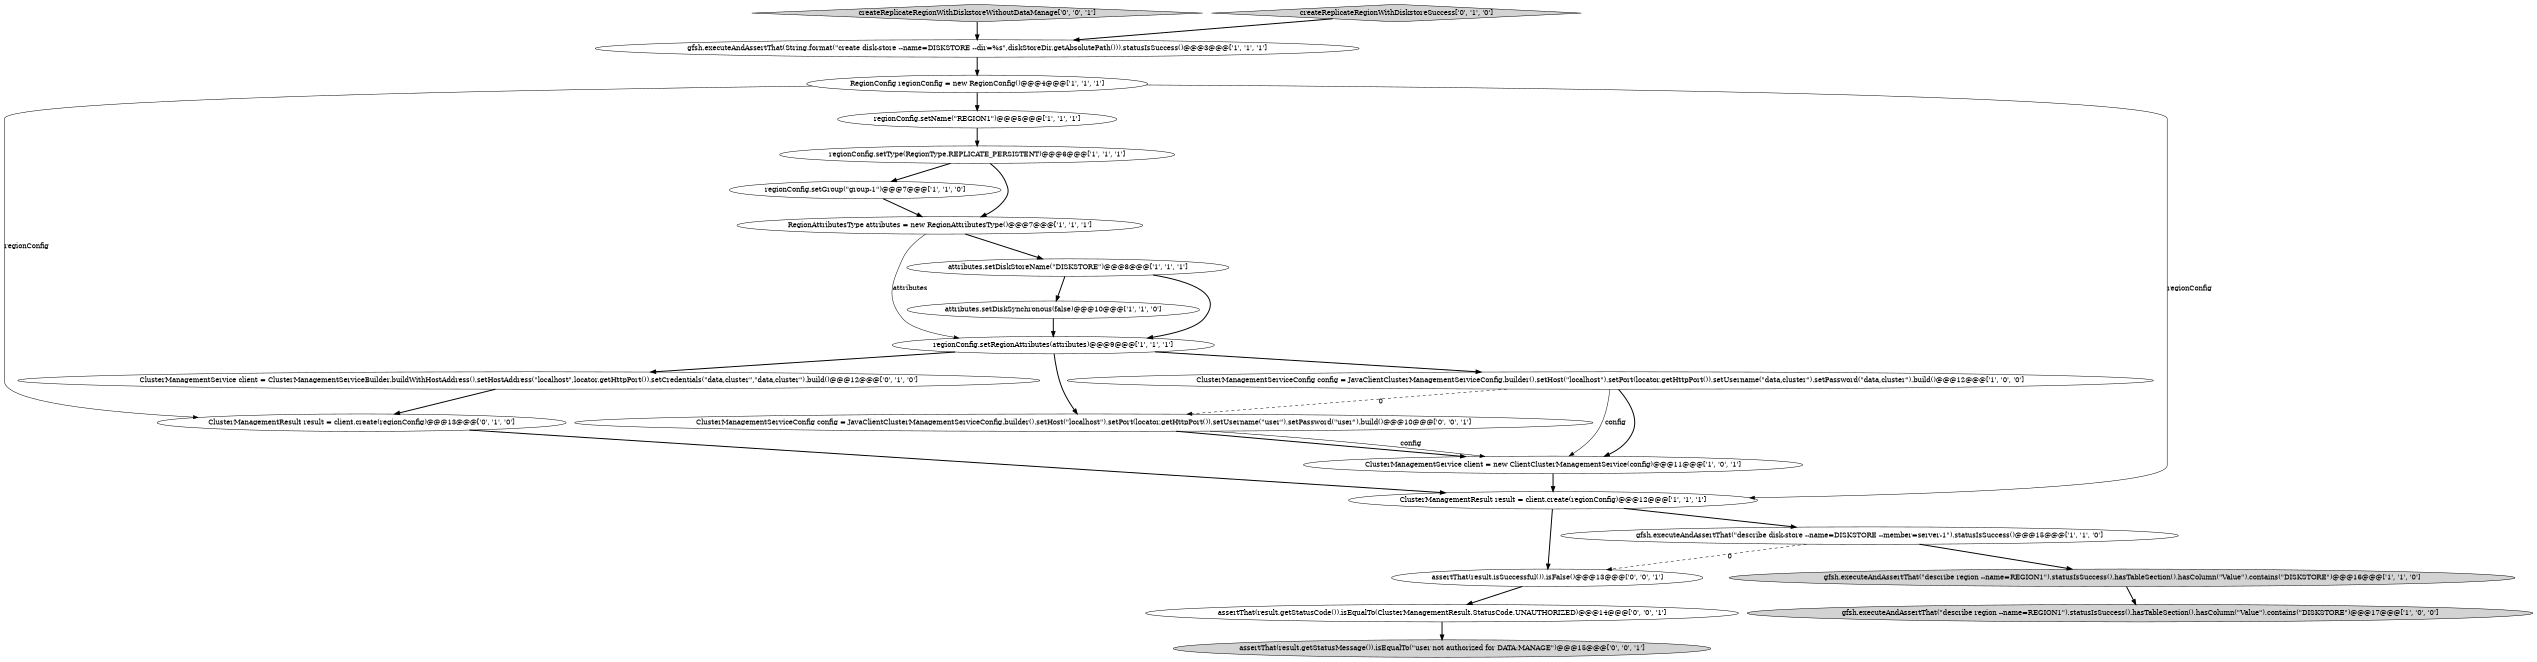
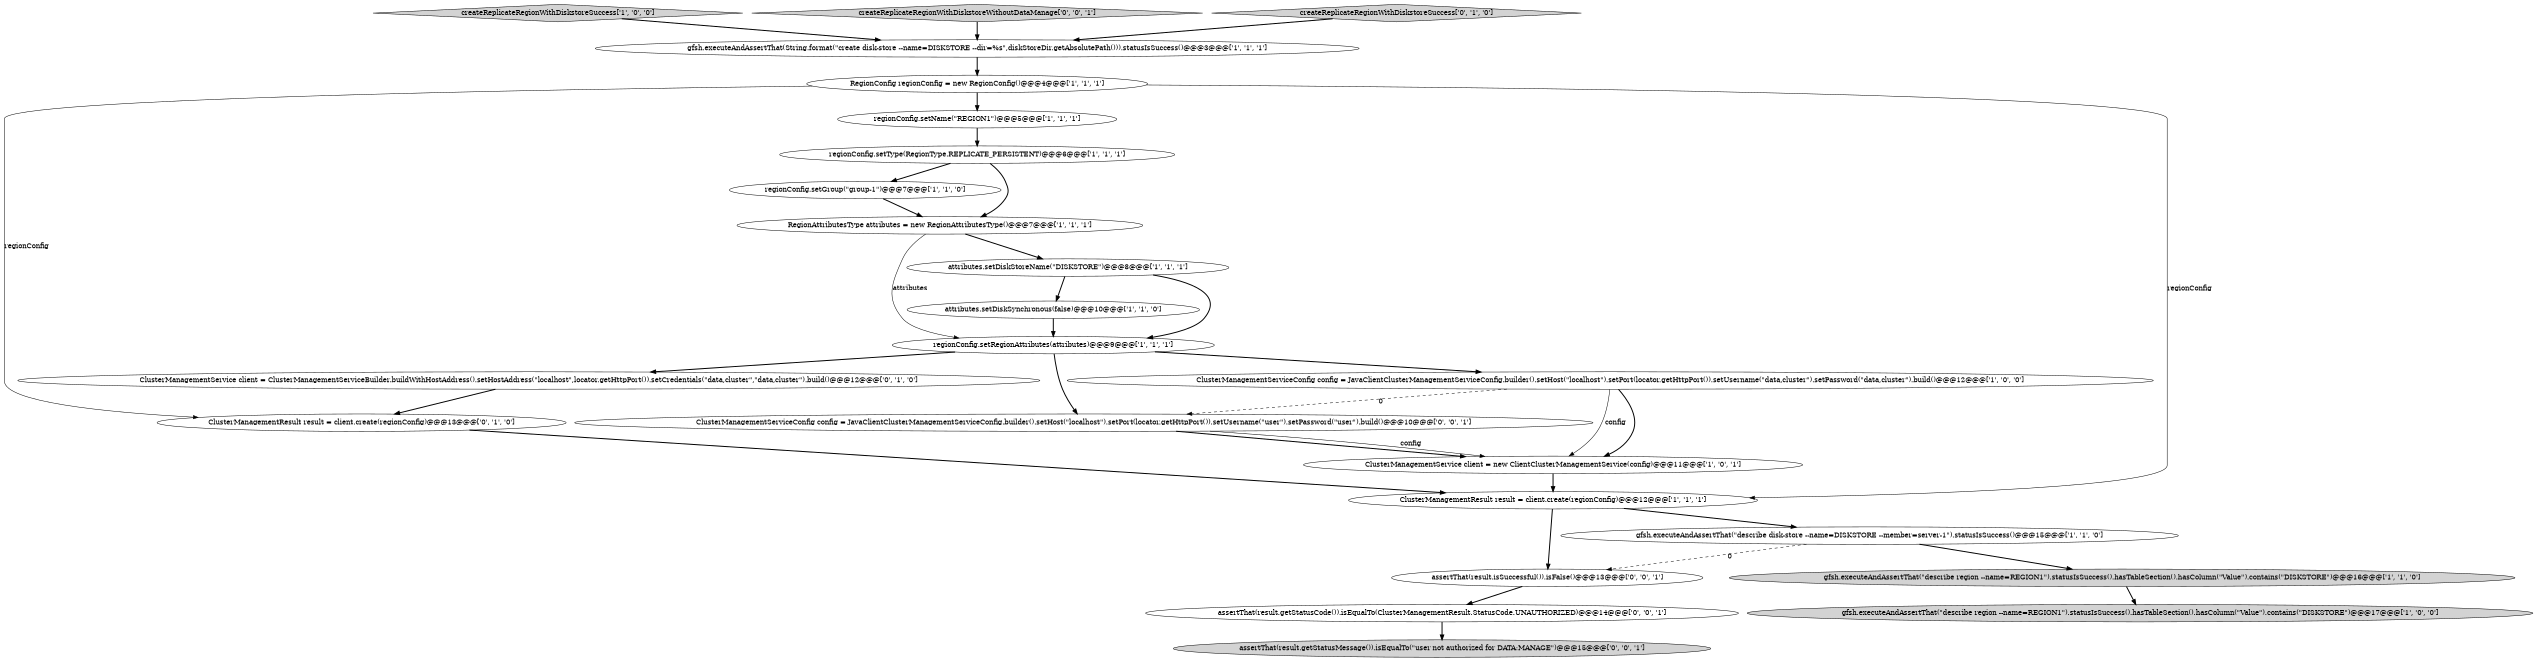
none -> (558, 13)
